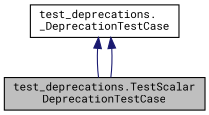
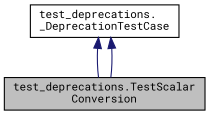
(105, 94) -> (105, 94)
